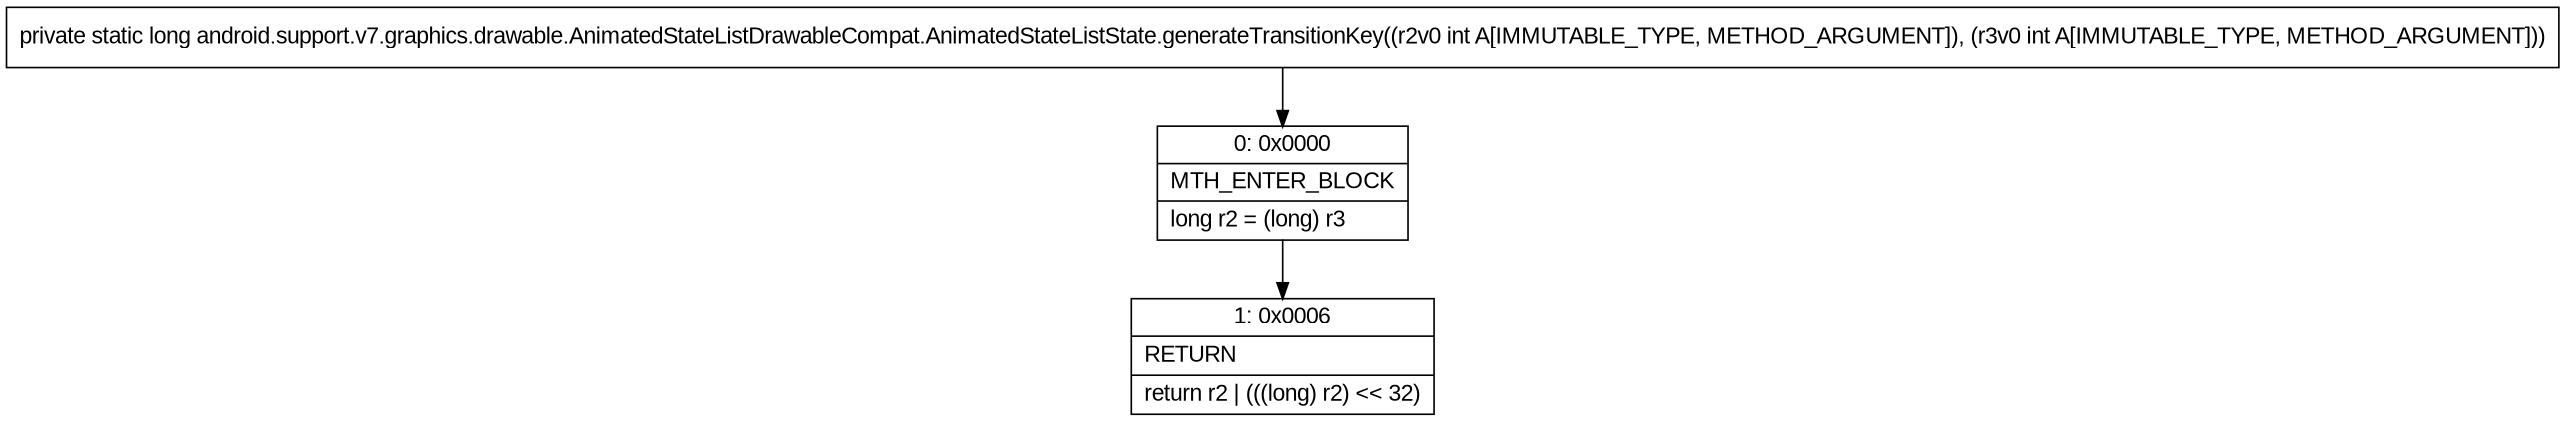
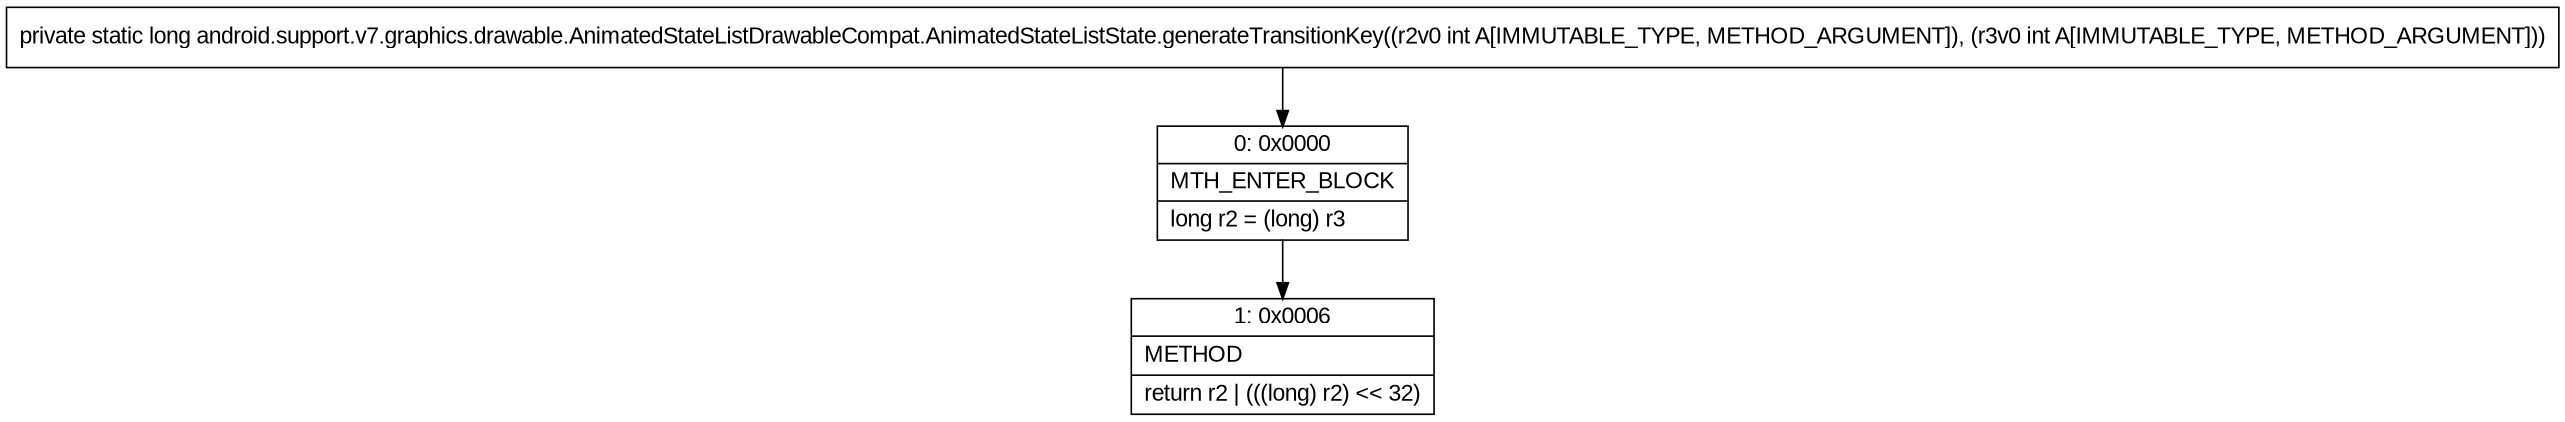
(1191, 355) -> (1194, 355)
